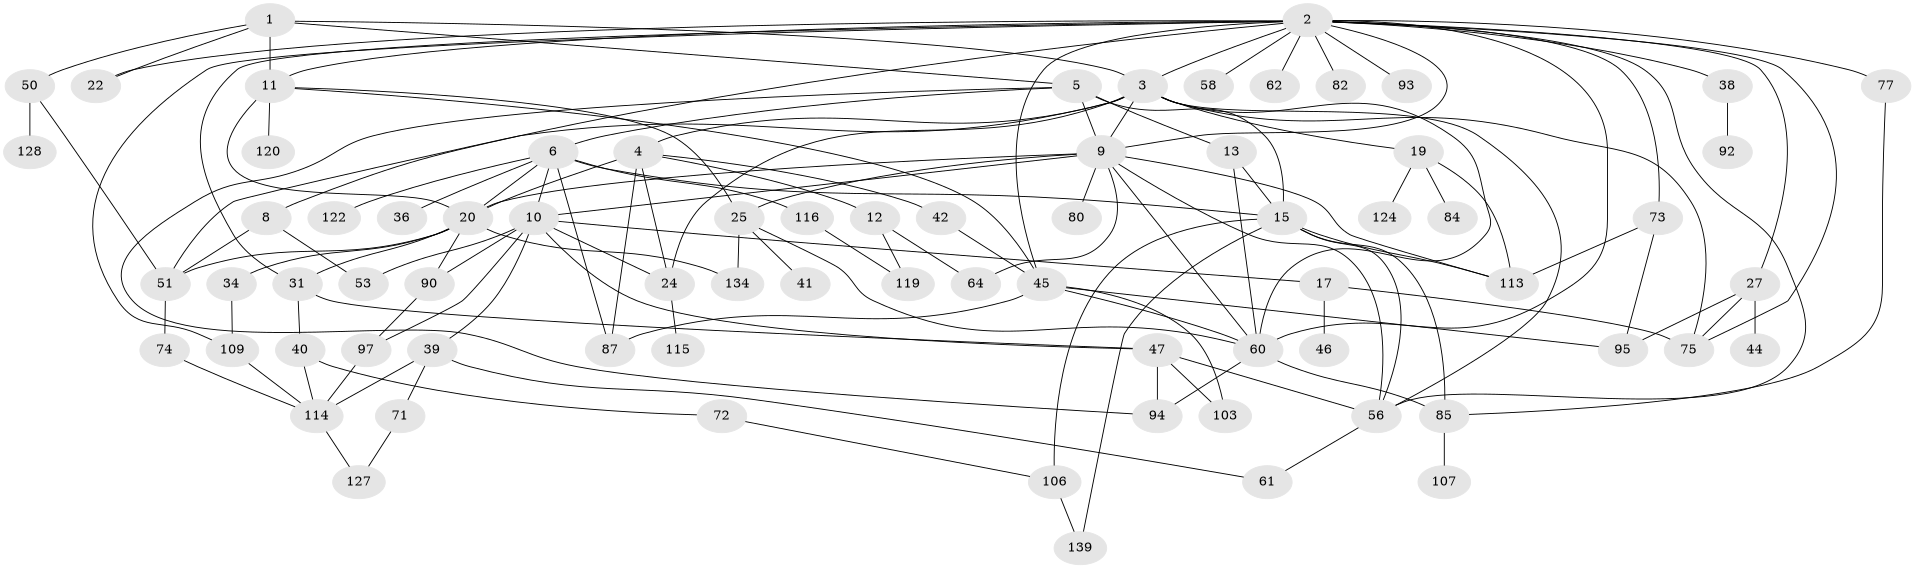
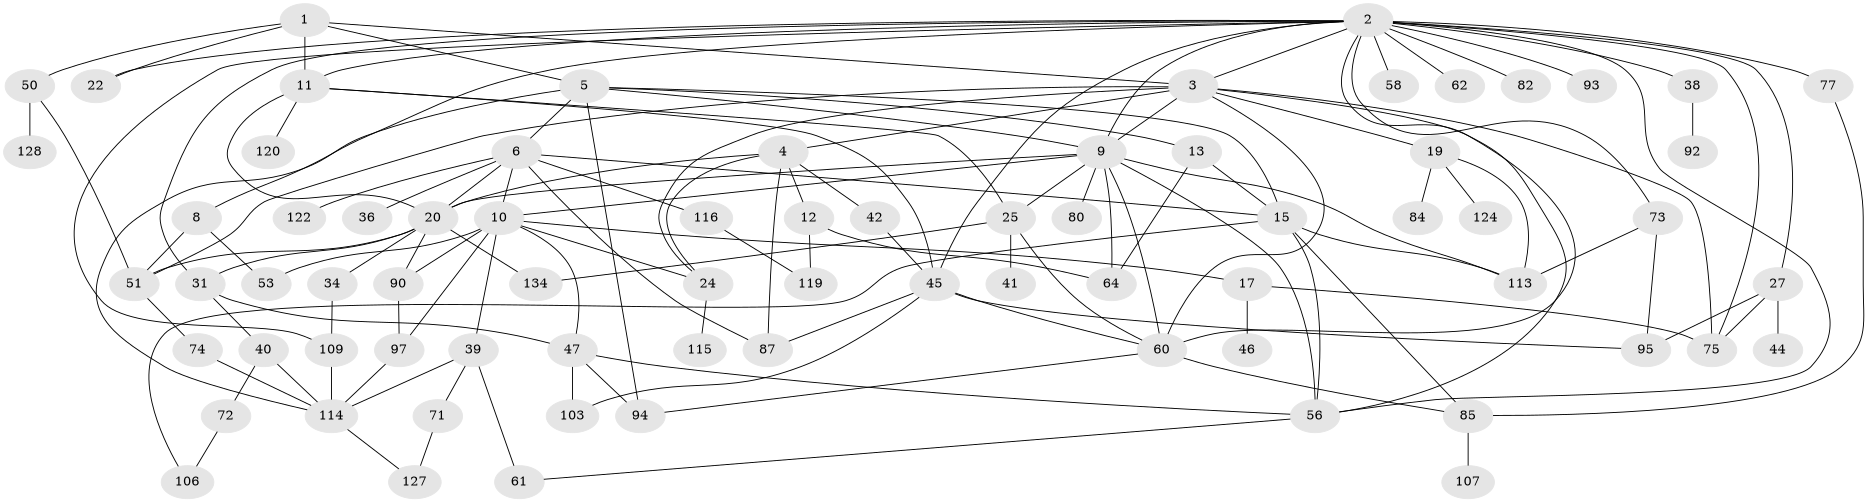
none -> (182, 192)
(1245, 251) -> (1154, 218)
(1080, 548) -> none
